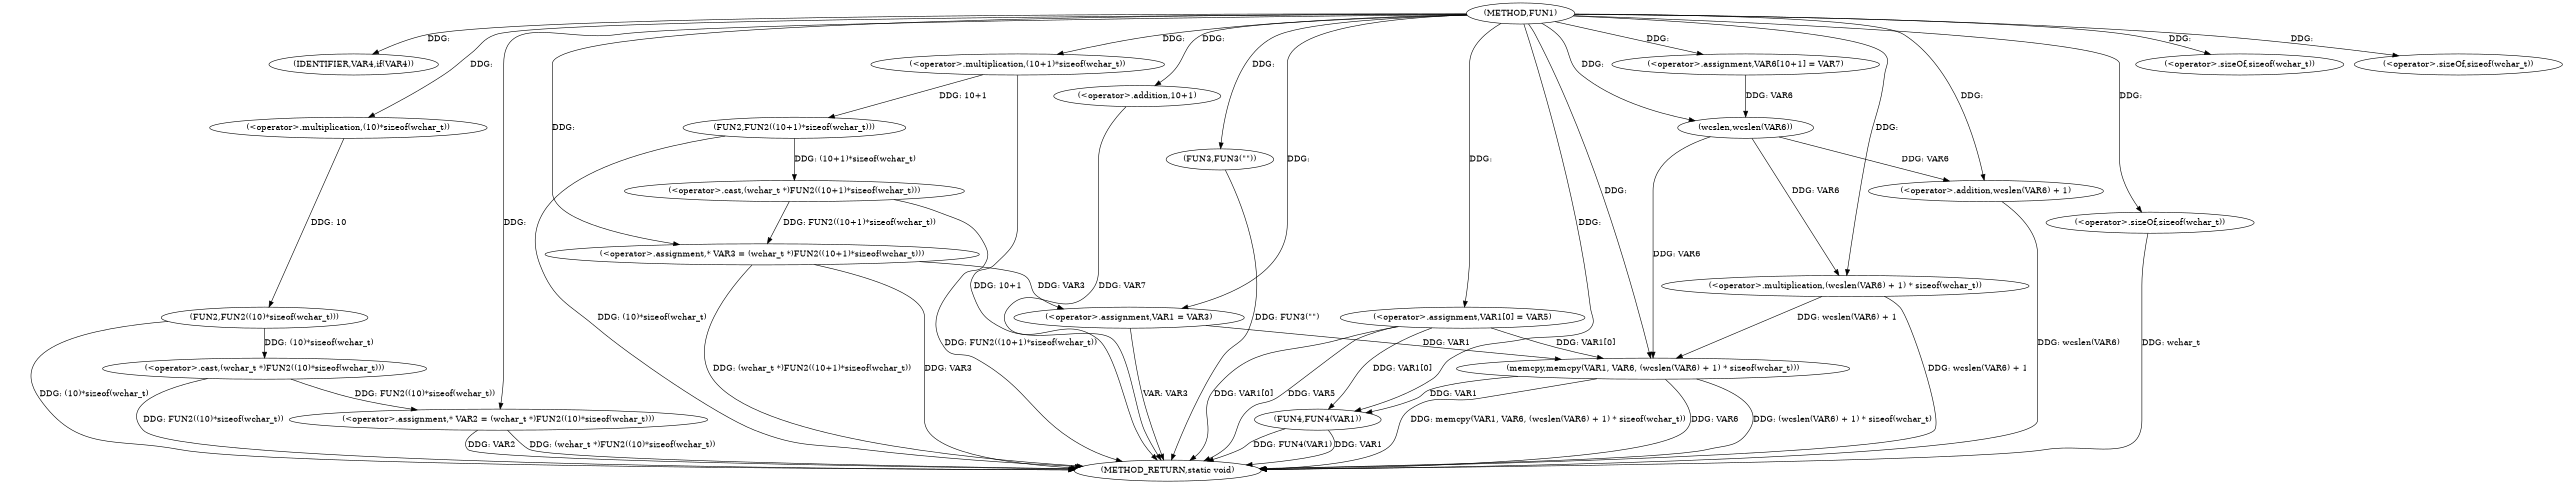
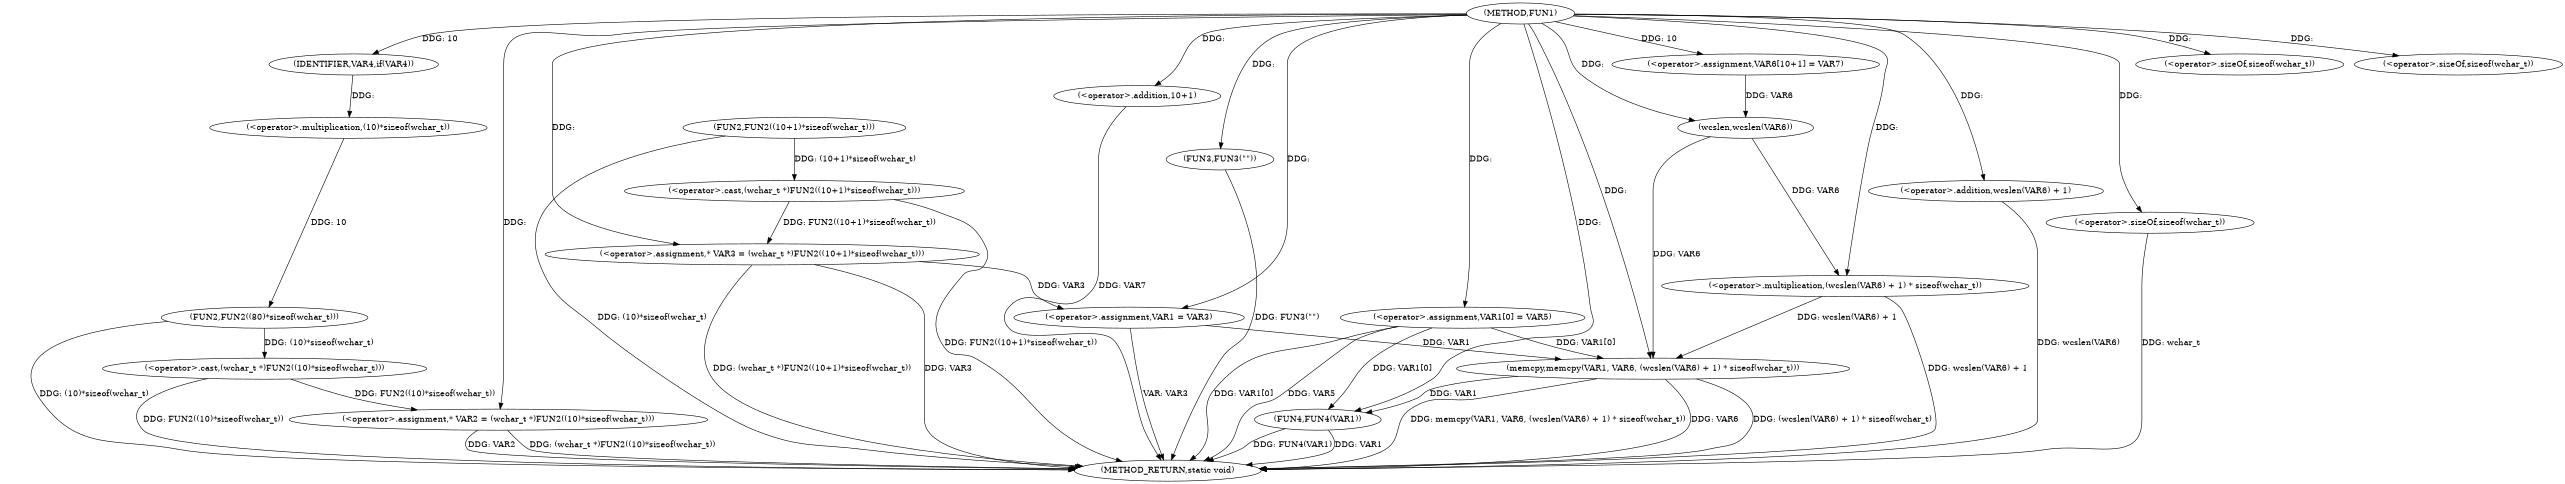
(908, 19) -> (351, 93)
(440, 39) -> (440, 39)
(1659, 39) -> (1659, 39)
(1018, 64) -> none
(1861, 158) -> none
(265, 318) -> (265, 318)
